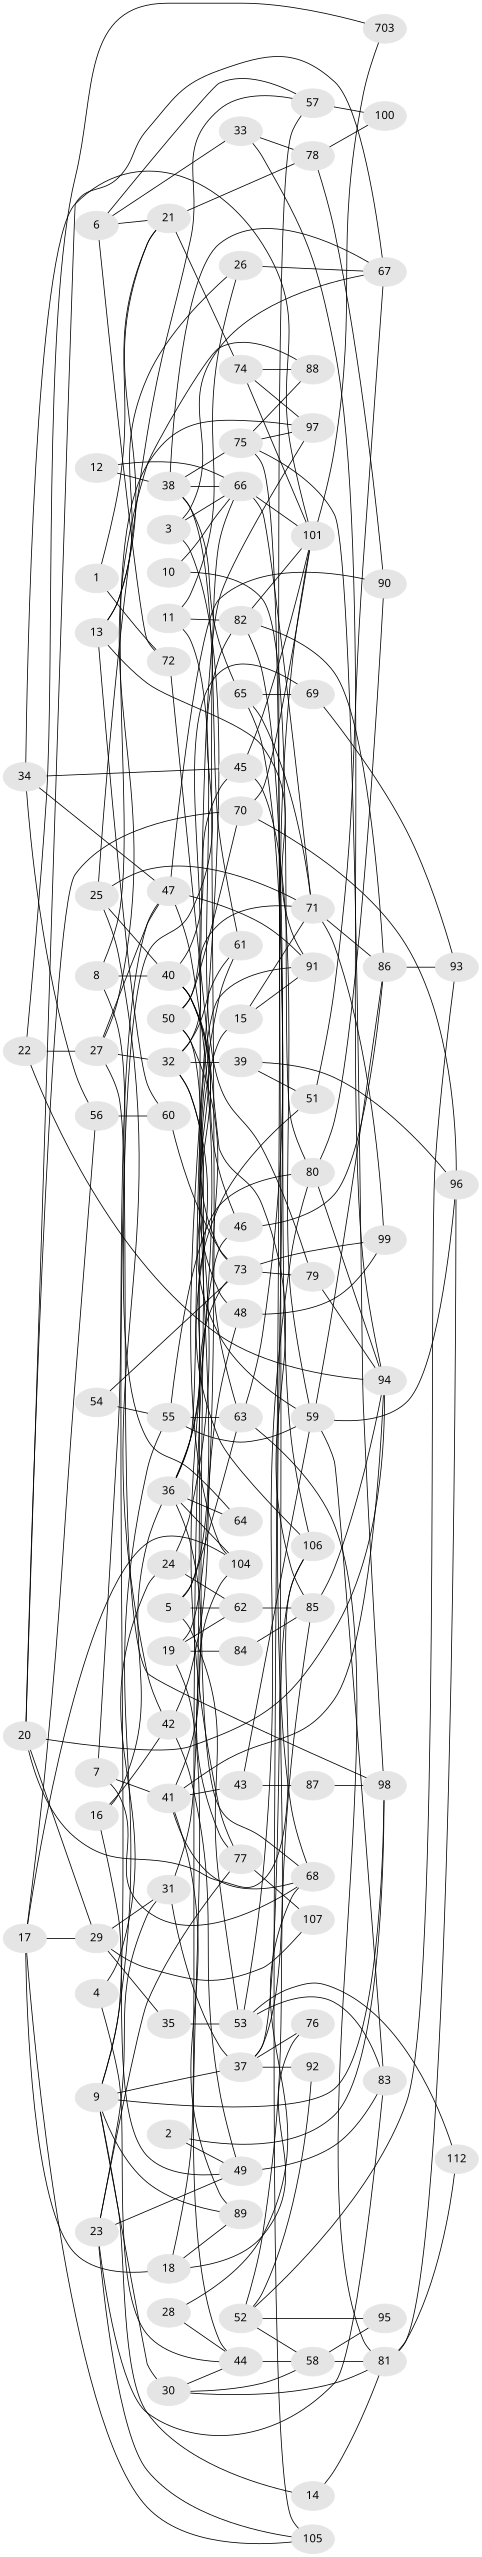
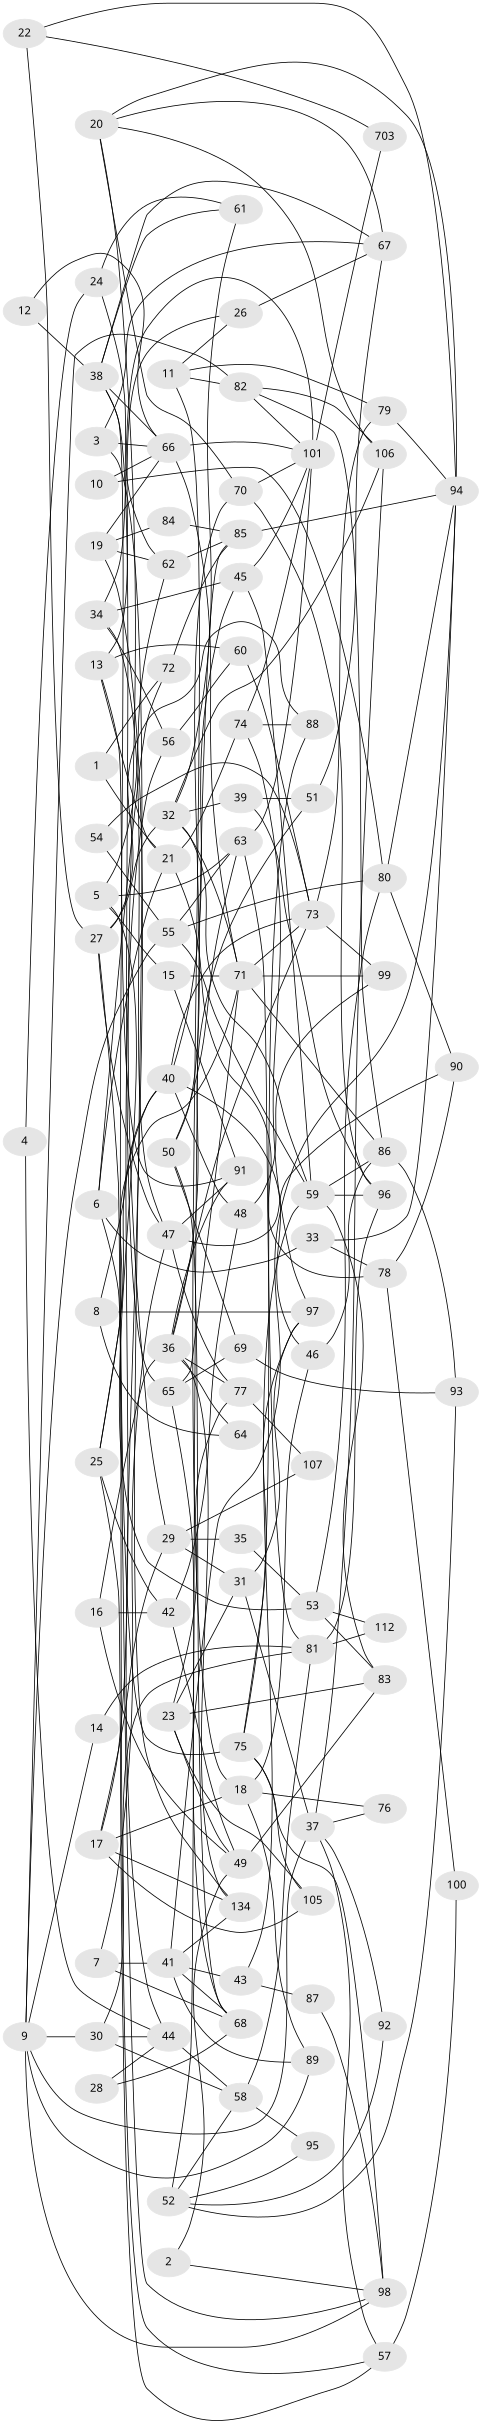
none -> (268, 953)
none -> (195, 1084)
(241, 1565) -> (241, 1907)
